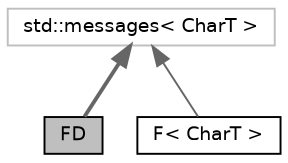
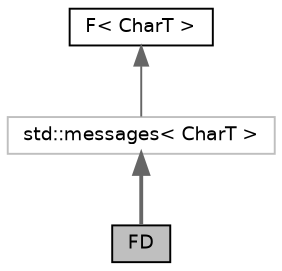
(181, 90) -> (141, 91)
